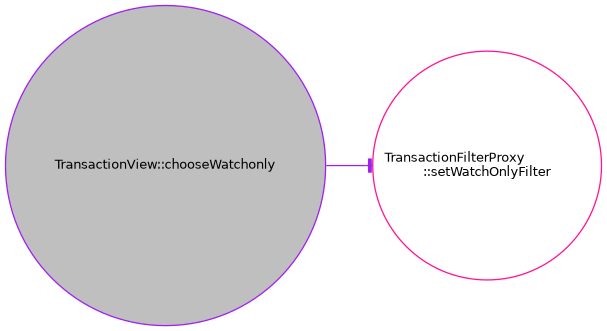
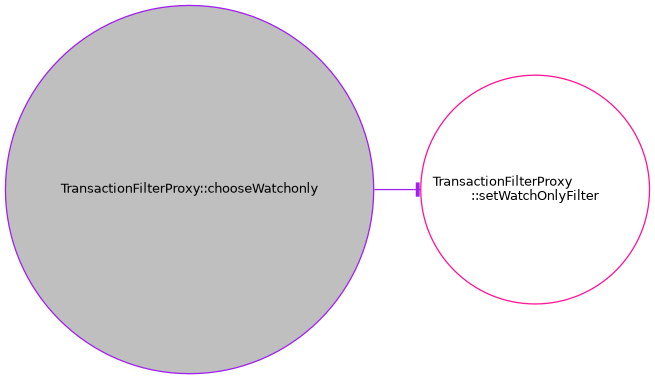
(166, 166) -> (190, 190)
